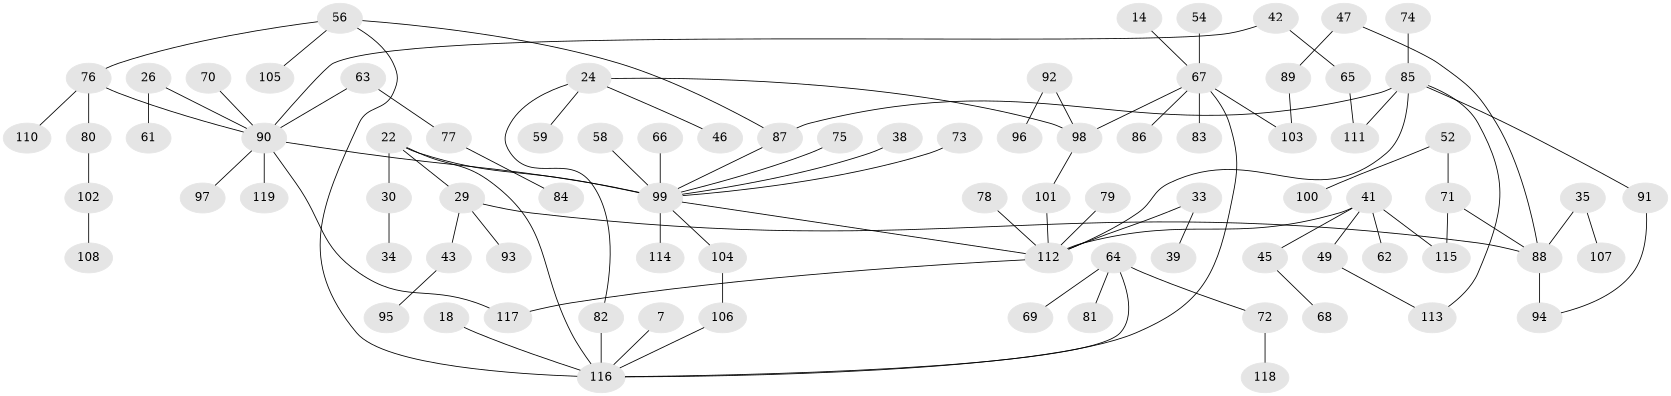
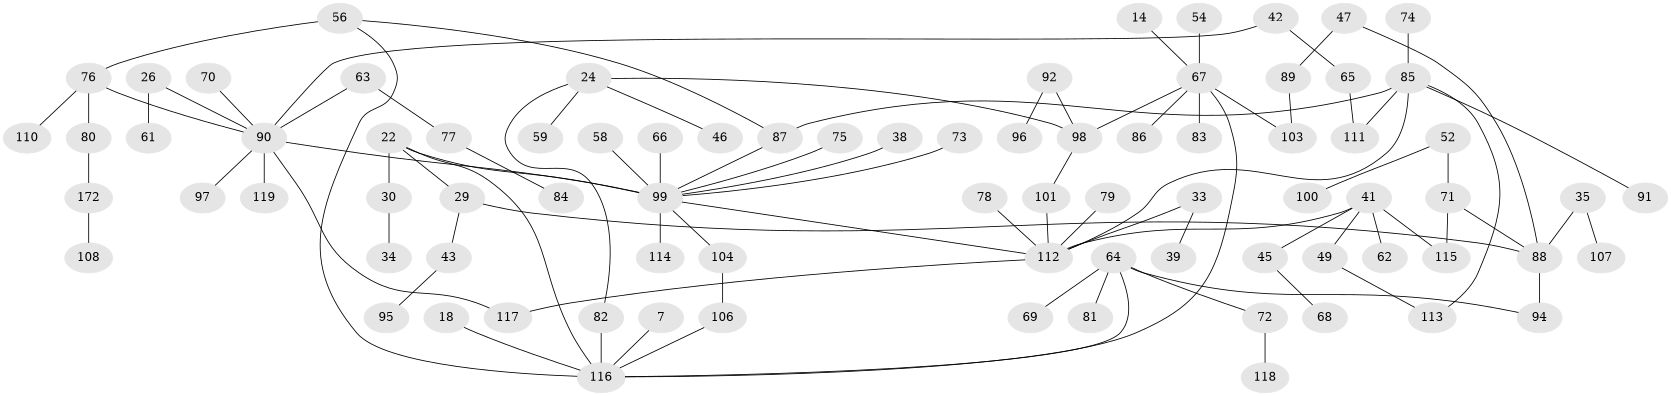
(270, 78) -> none
(89, 198) -> (89, 198)
(509, 258) -> none
(1626, 281) -> (1324, 295)
